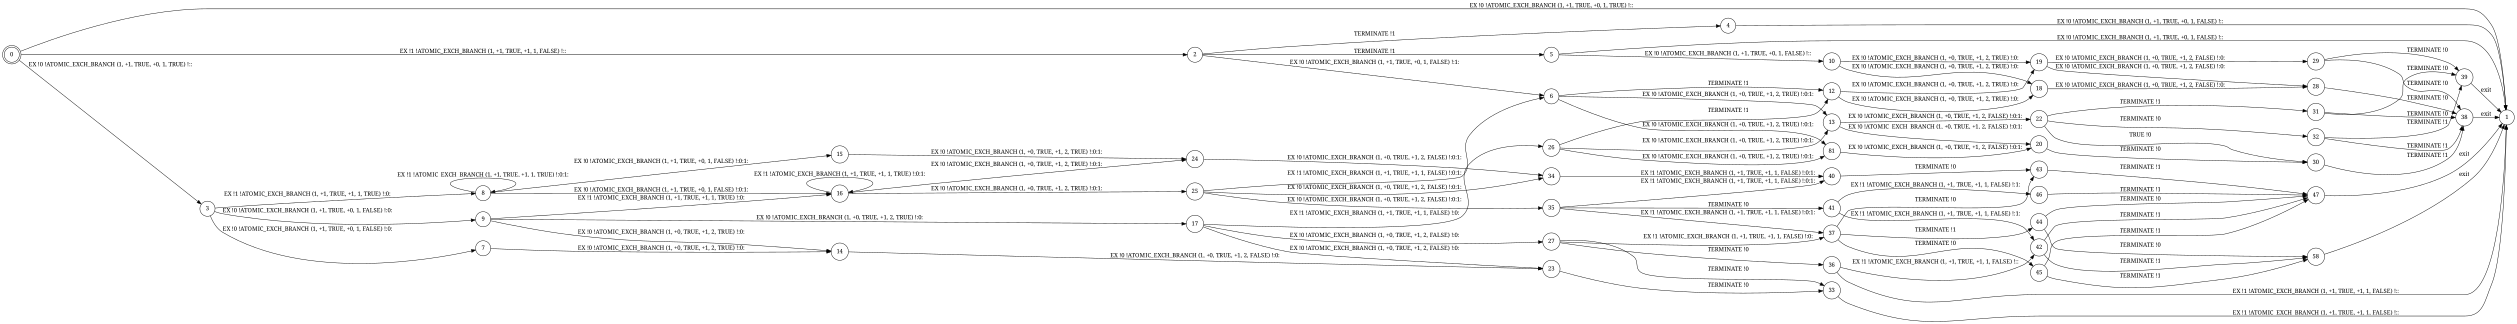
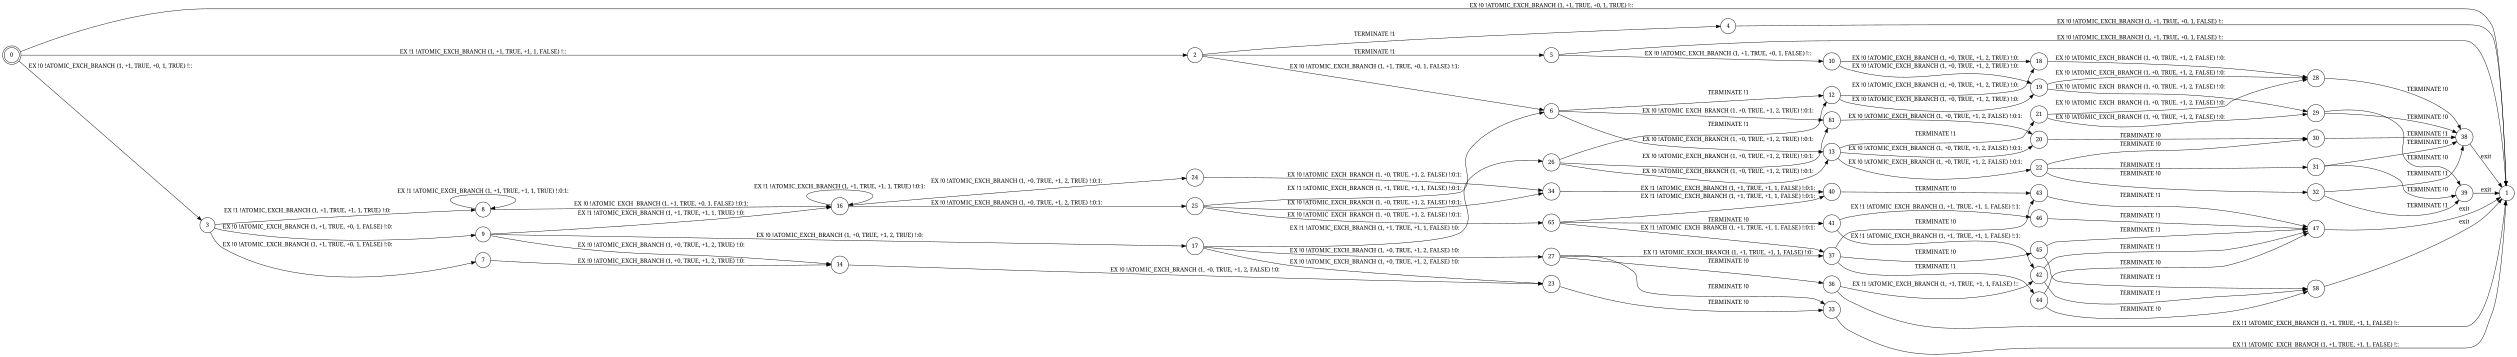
none -> (2039, 114)
(2140, 135) -> (2140, 144)
(840, 154) -> none
(1551, 208) -> (1551, 223)
